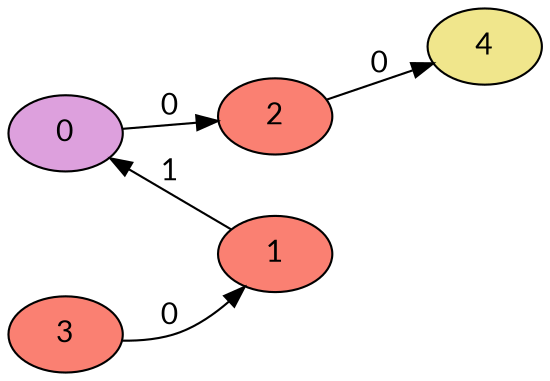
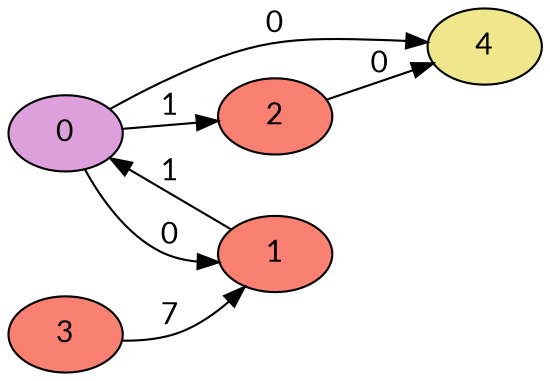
none -> (252, 48)
(170, 107) -> (170, 107)
none -> (130, 230)
(170, 316) -> (170, 316)
